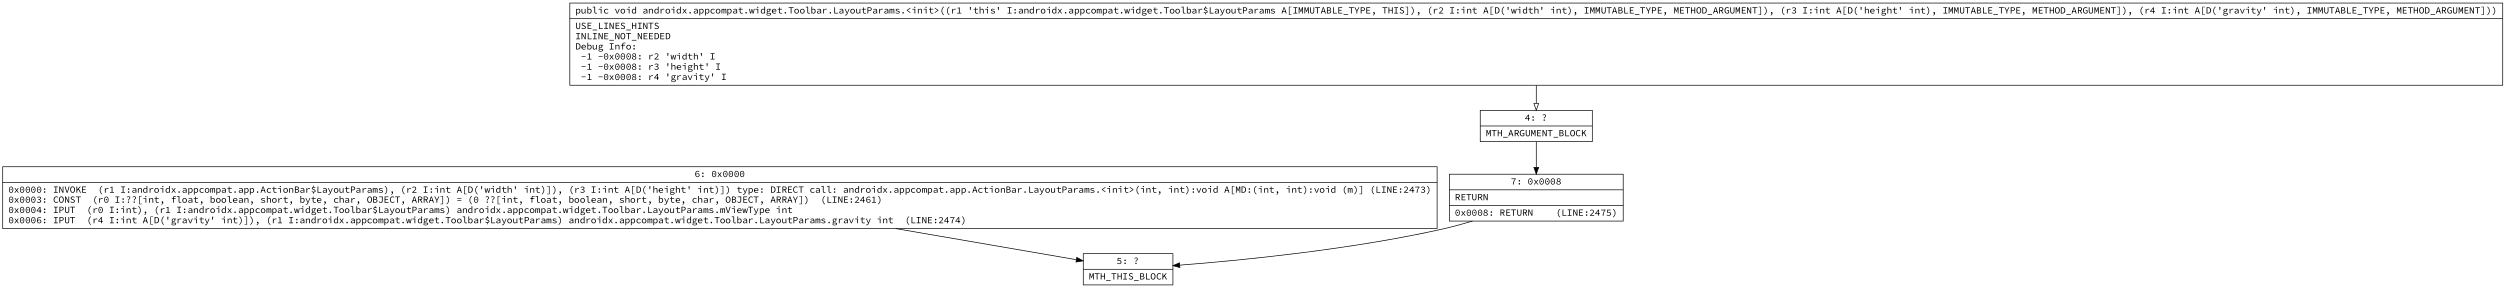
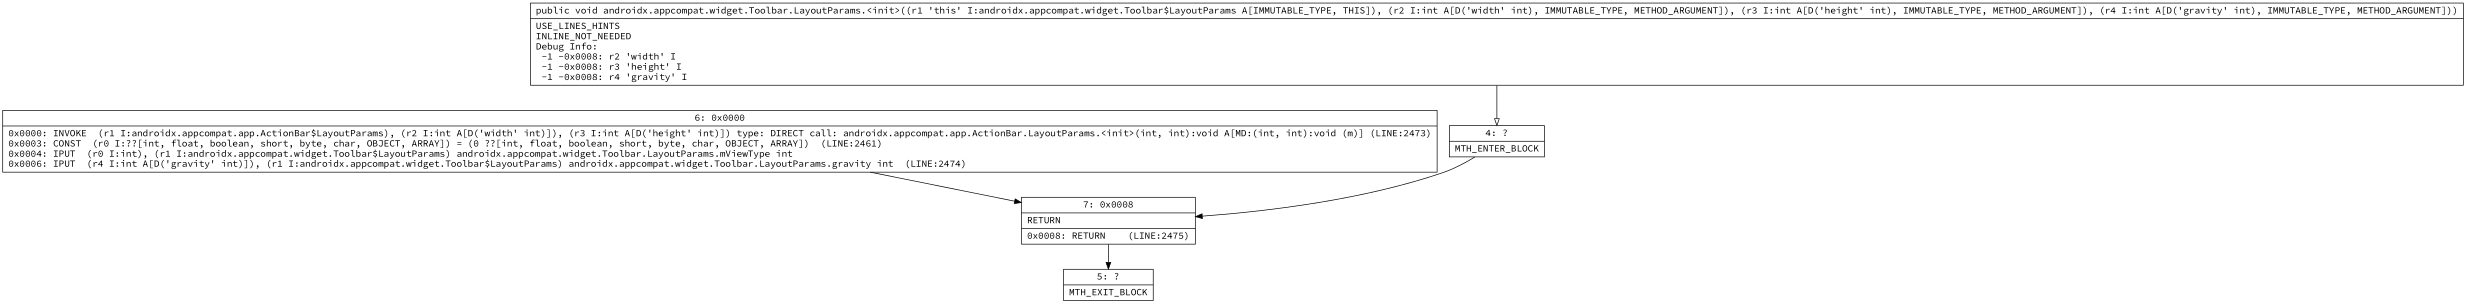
(1536, 133) -> (1497, 149)
(986, 244) -> (942, 187)
(1128, 277) -> (1108, 292)
